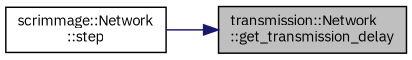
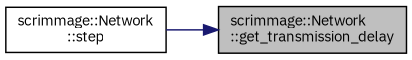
(313, 30) -> (313, 30)
